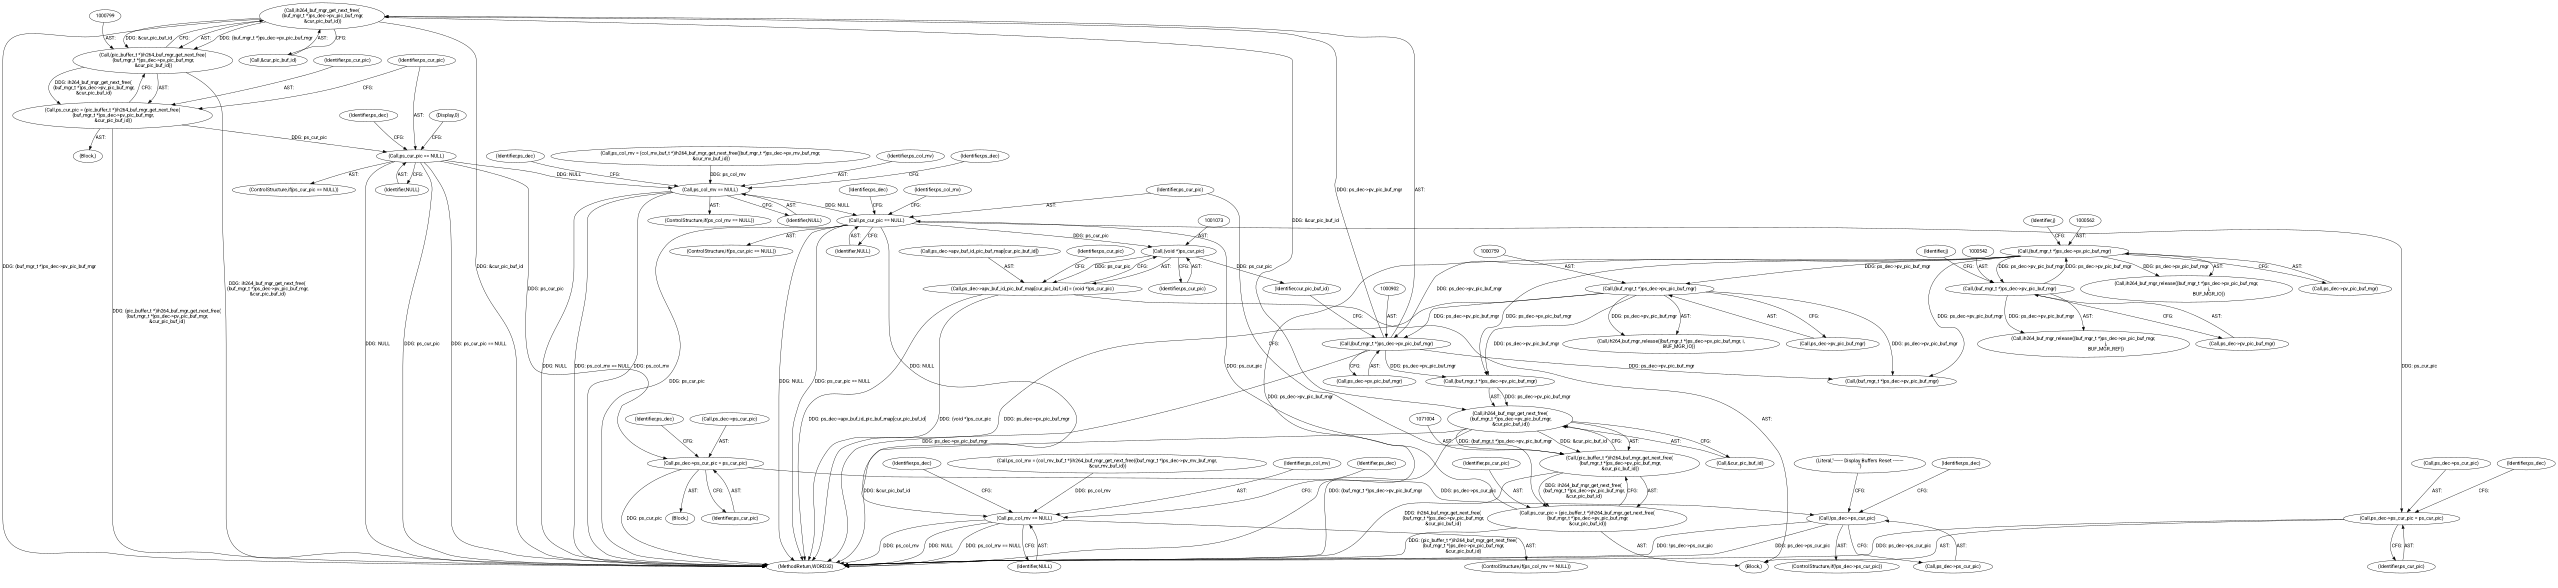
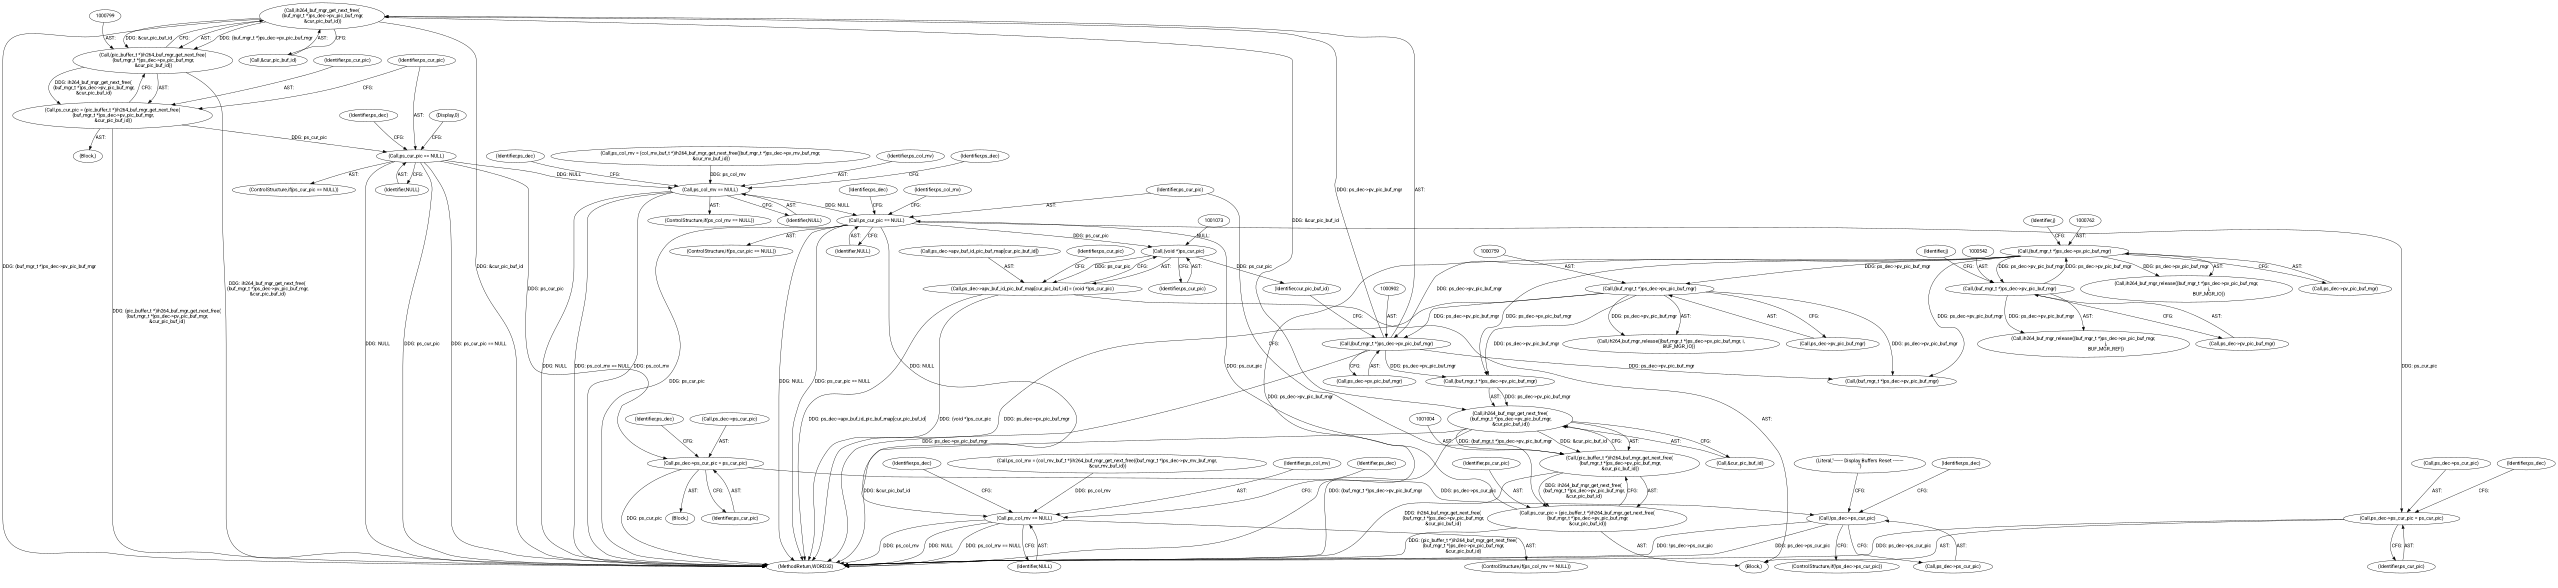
(2085, 221) -> (2085, 221)
(1204, 236) -> (1204, 236)
(1425, 419) -> (1425, 419)
(1843, 546) -> (1843, 546)
